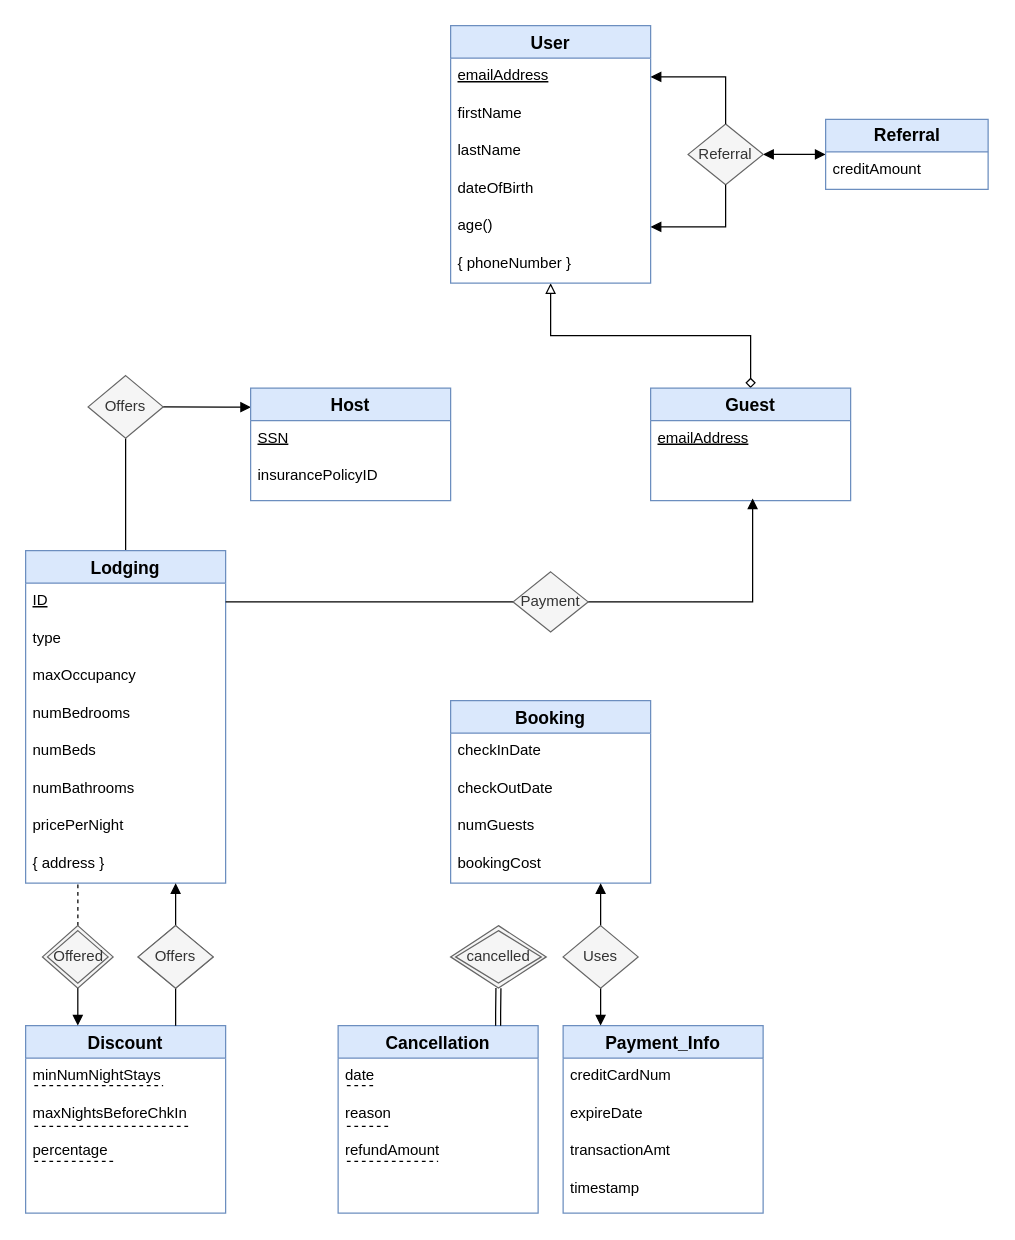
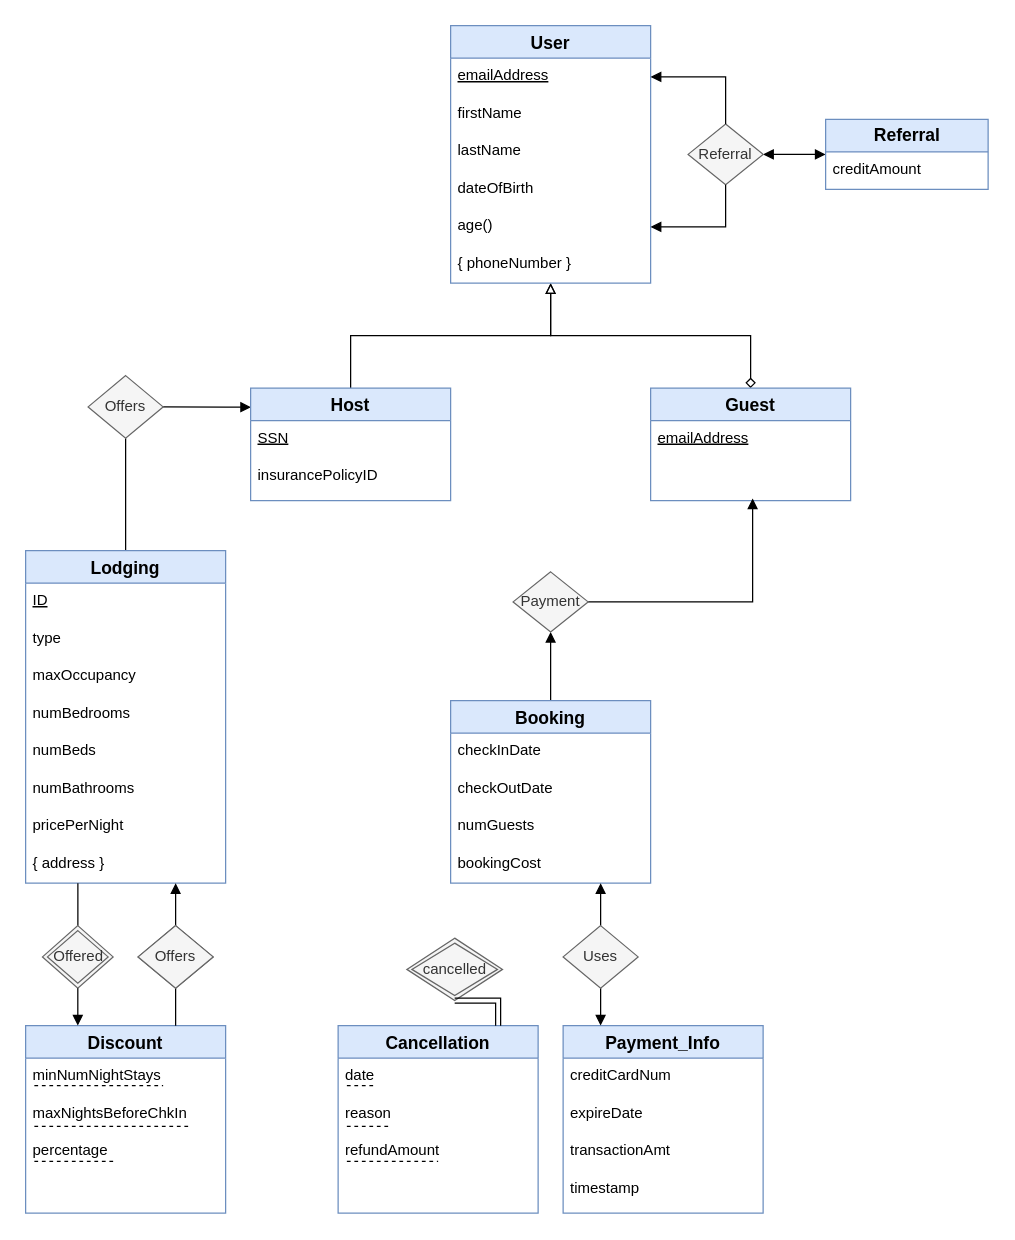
none -> (424, 336)
(370, 602) -> none
none -> (551, 671)
(78, 904) -> (78, 904)
(498, 957) -> (455, 969)
